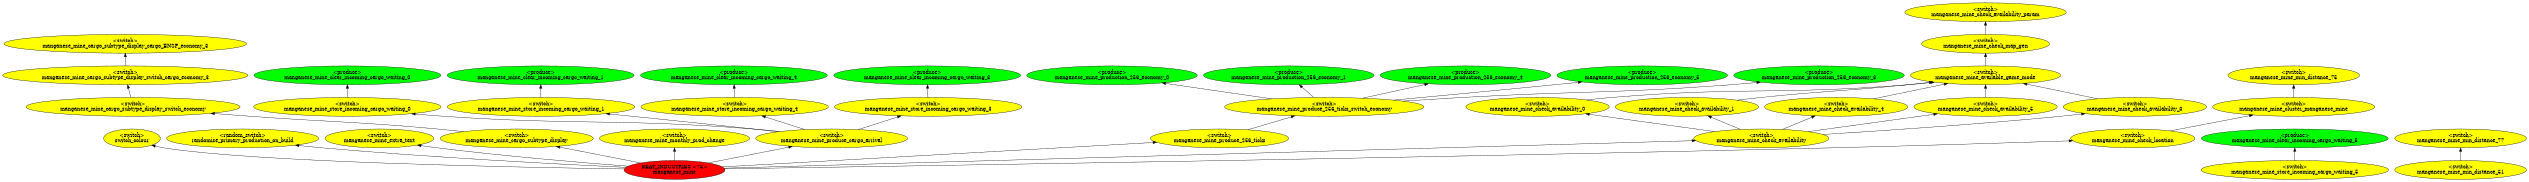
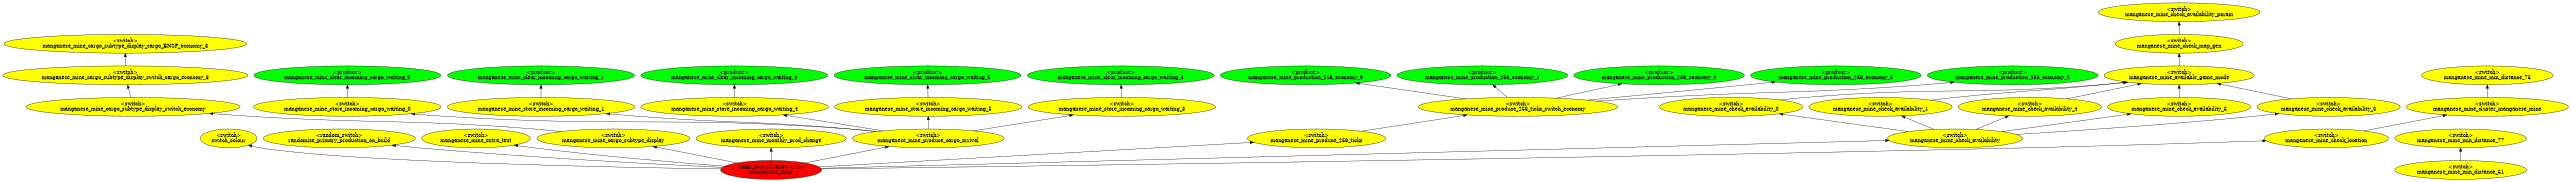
none -> (928, 124)
